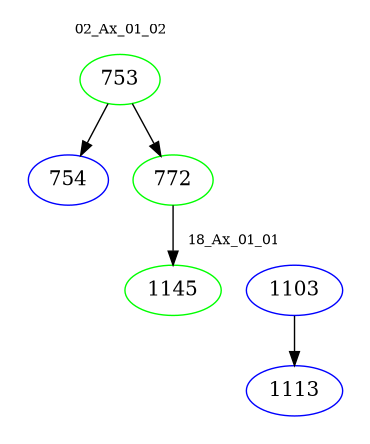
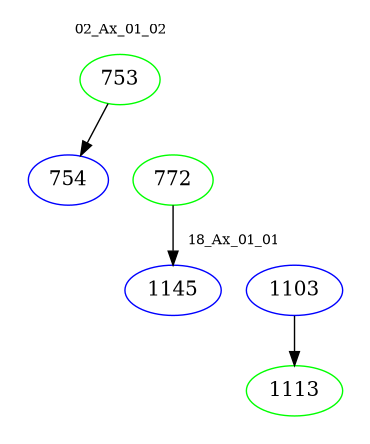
(143, 124) -> none
(173, 290) -> (173, 290)
(295, 391) -> (295, 391)
